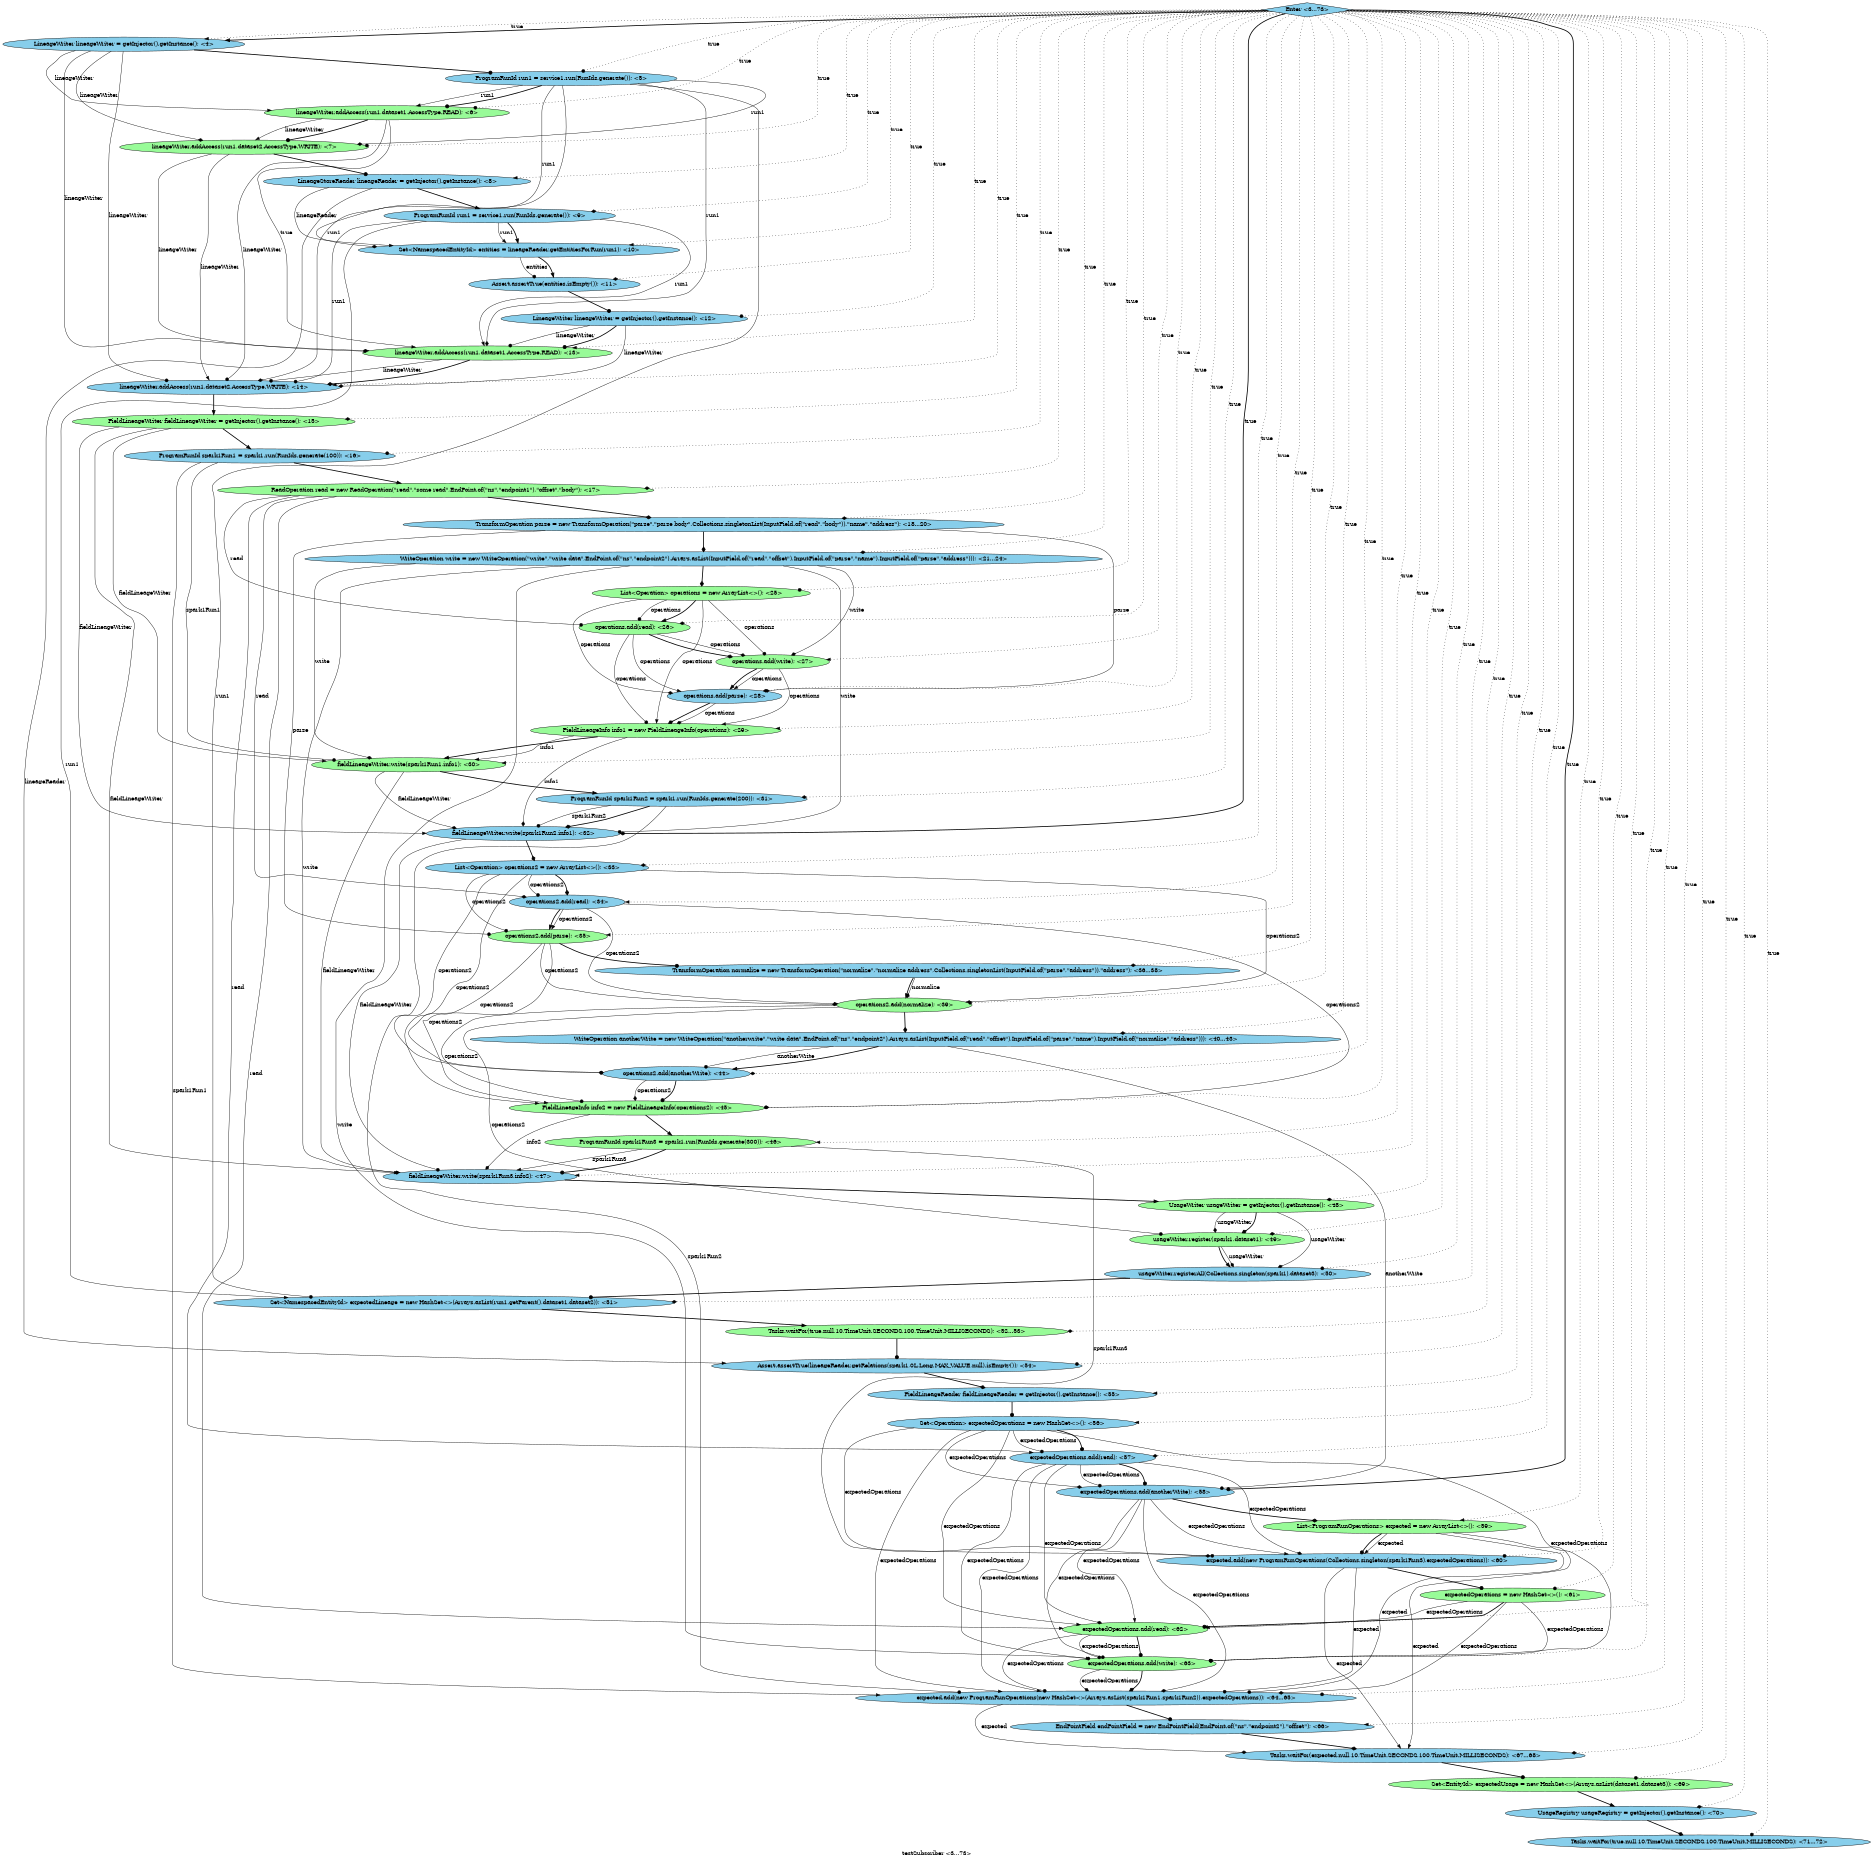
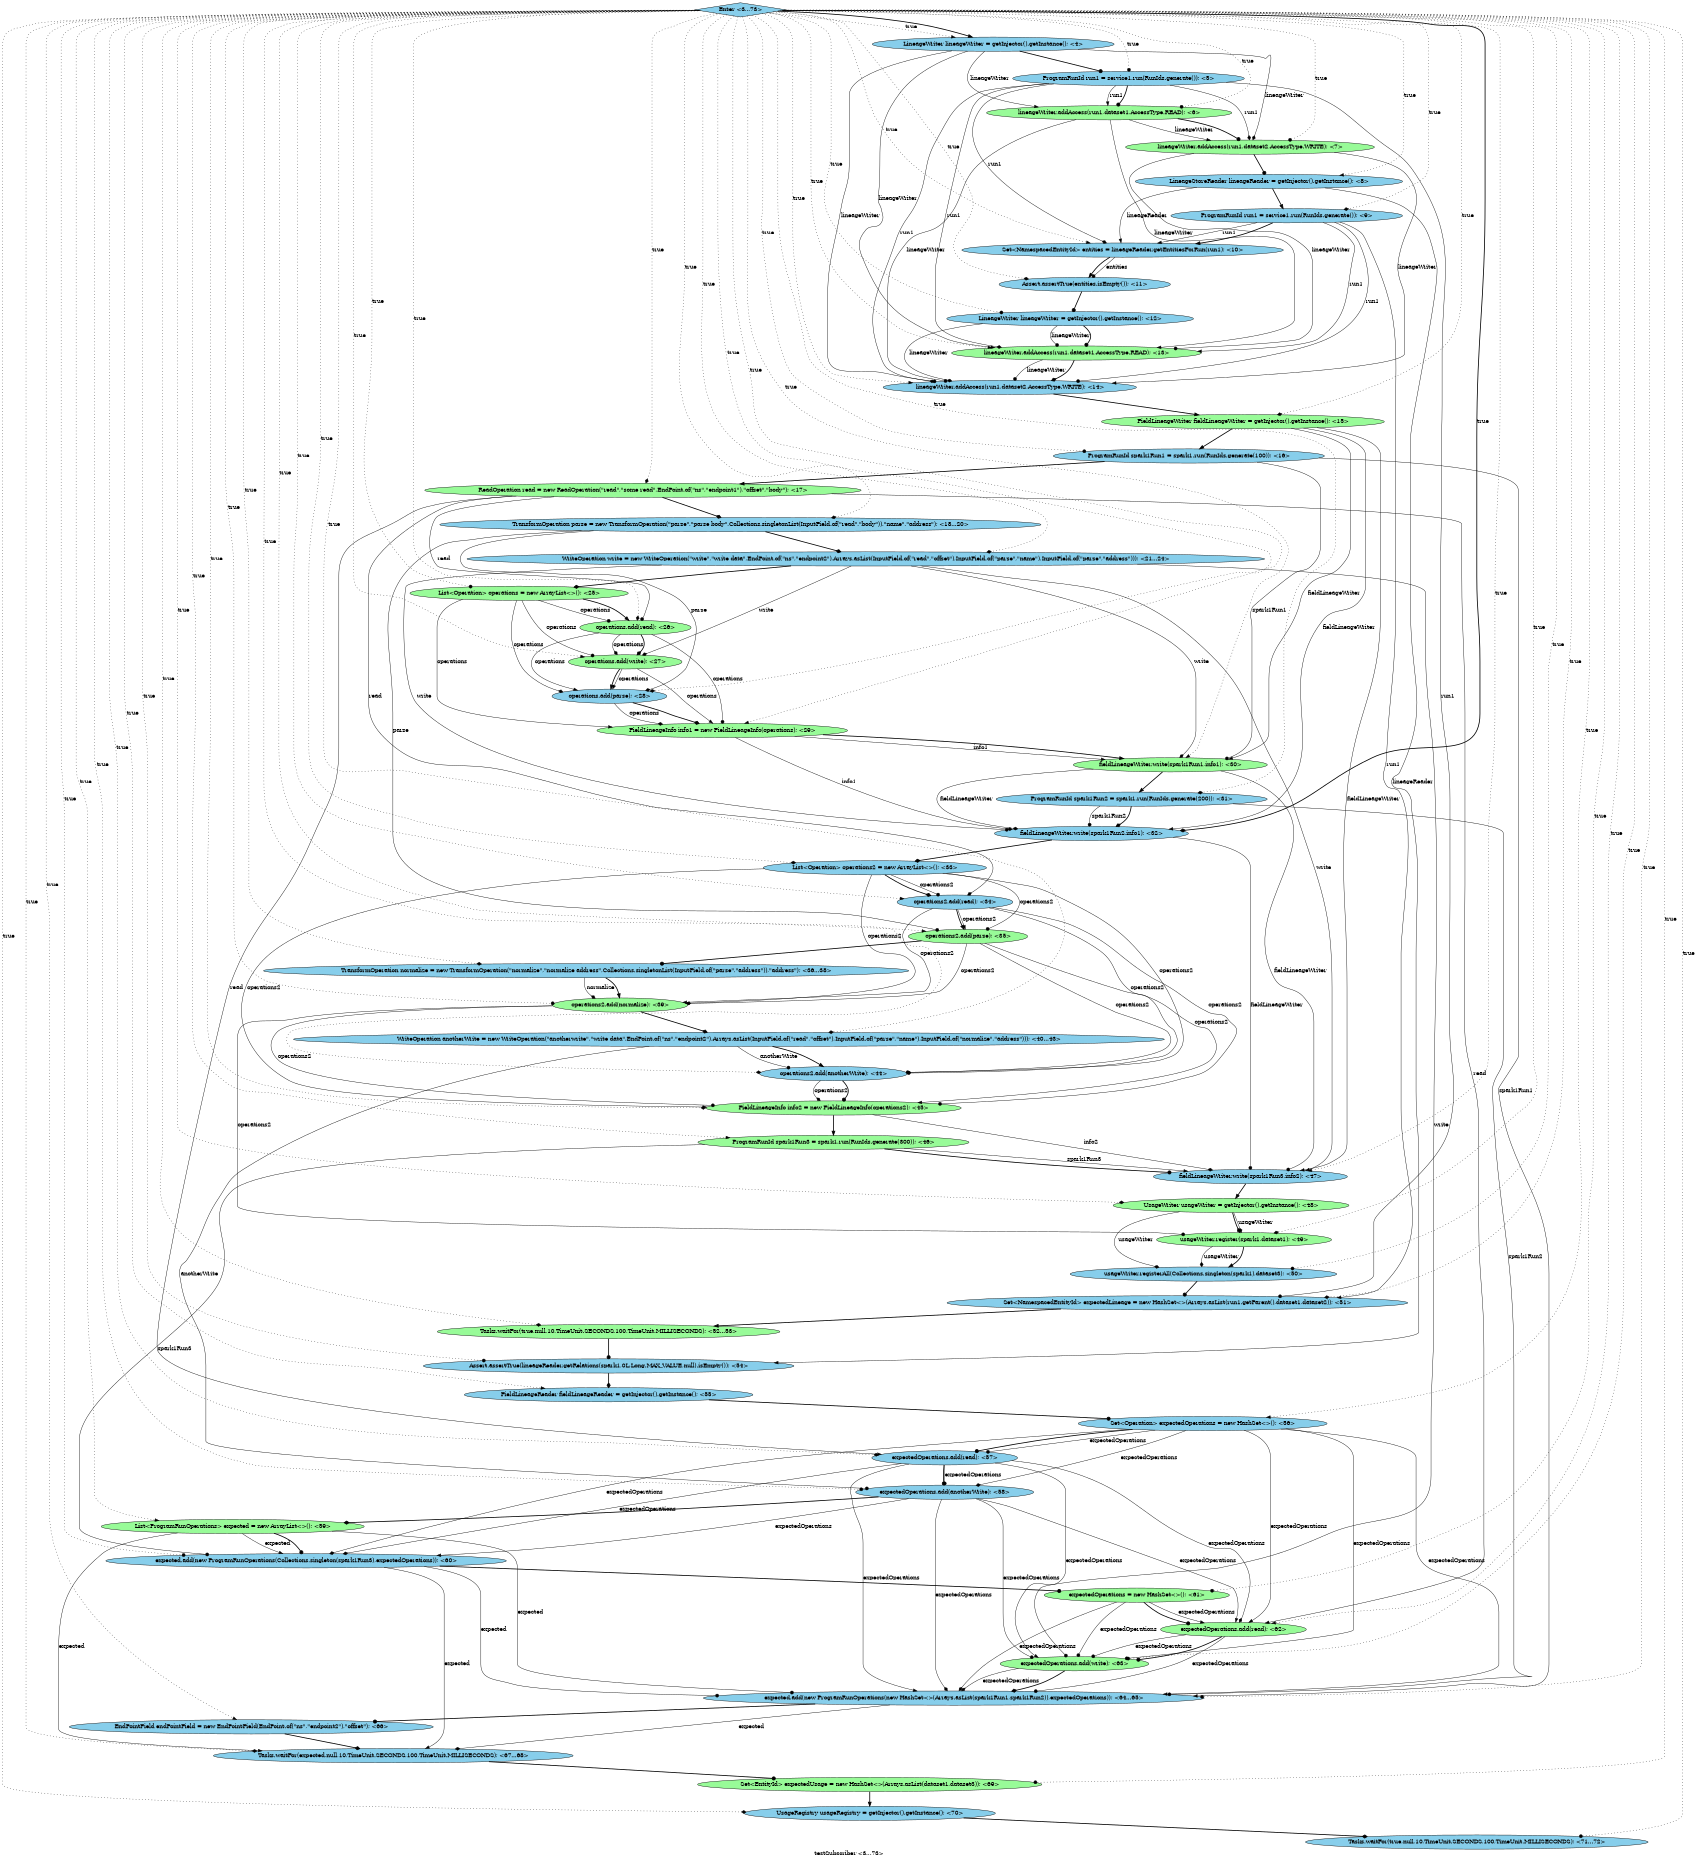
(286, 233) -> (1173, 233)
(1565, 804) -> (100, 788)
none -> (1168, 1054)
